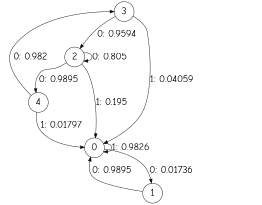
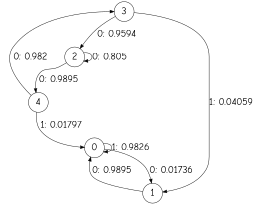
(149, 85) -> (209, 89)
(95, 97) -> none
